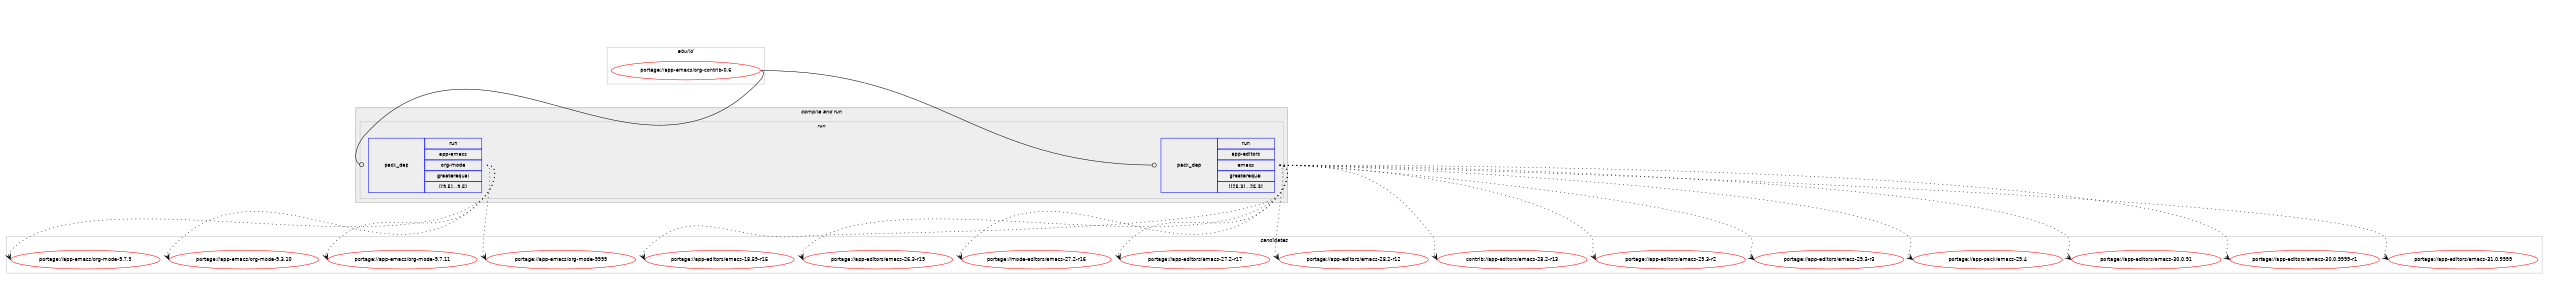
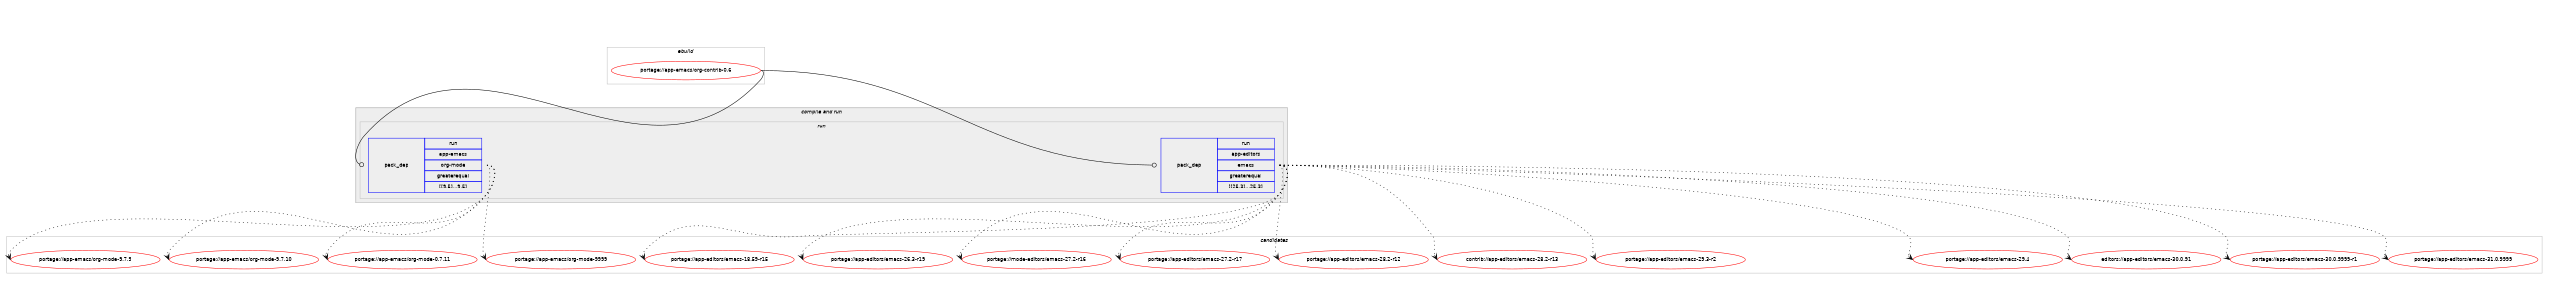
(244, 260) -> (244, 260)
(403, 260) -> (403, 260)
(1829, 260) -> none
(1988, 260) -> (1988, 260)
(2146, 260) -> (2146, 260)
